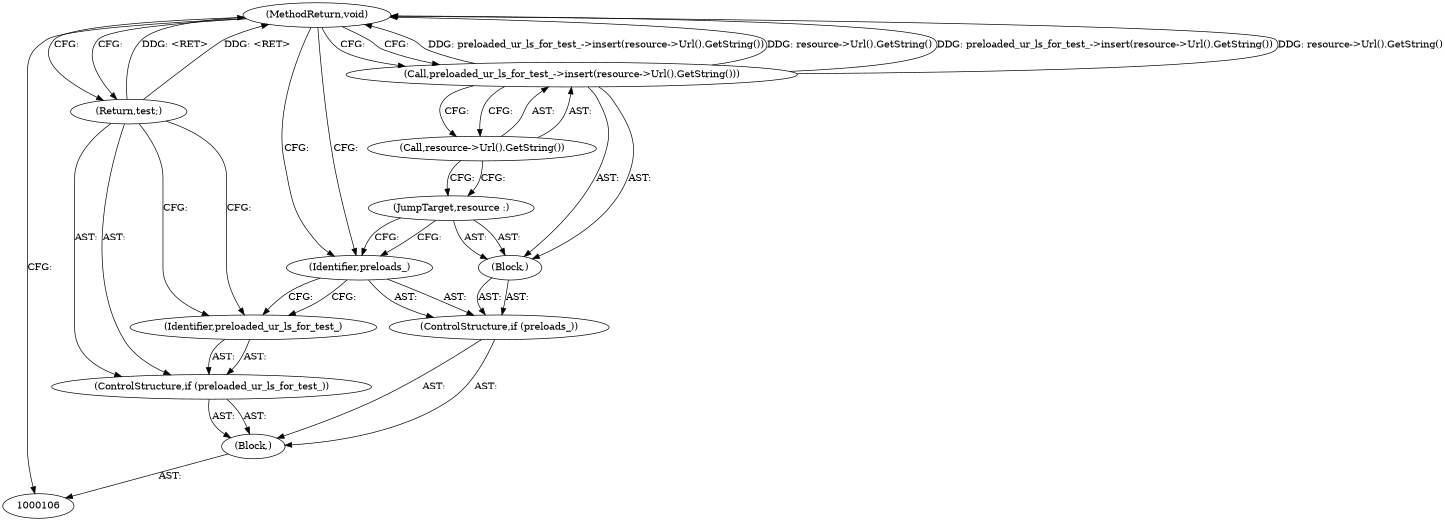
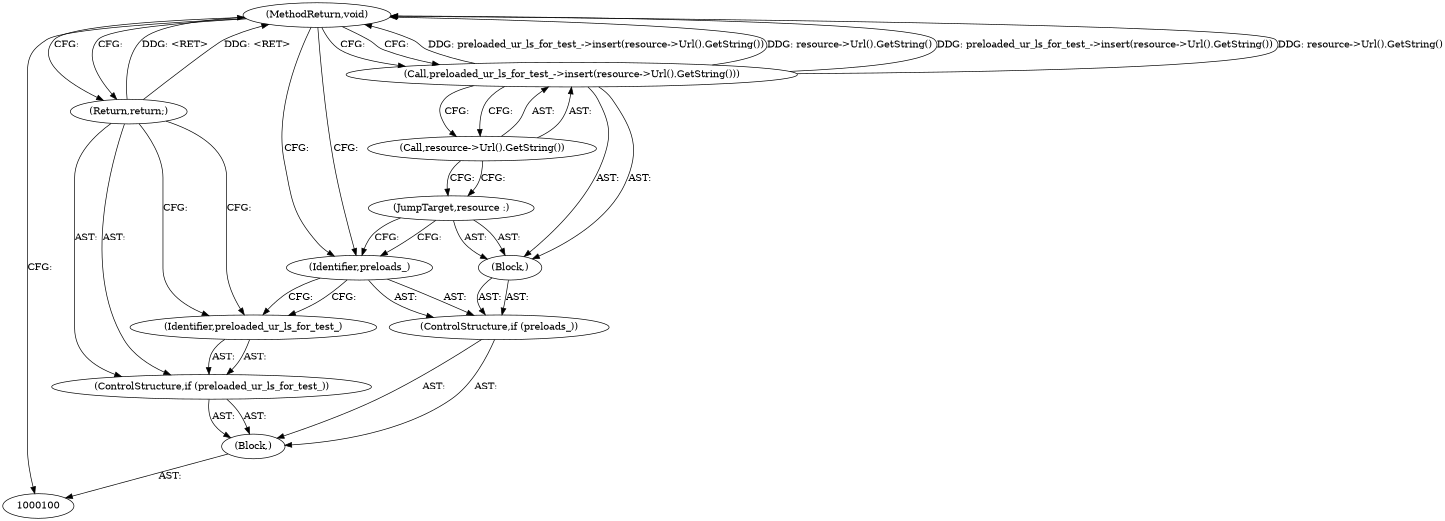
(129, 112) -> (129, 112)
(38, 506) -> (38, 506)
